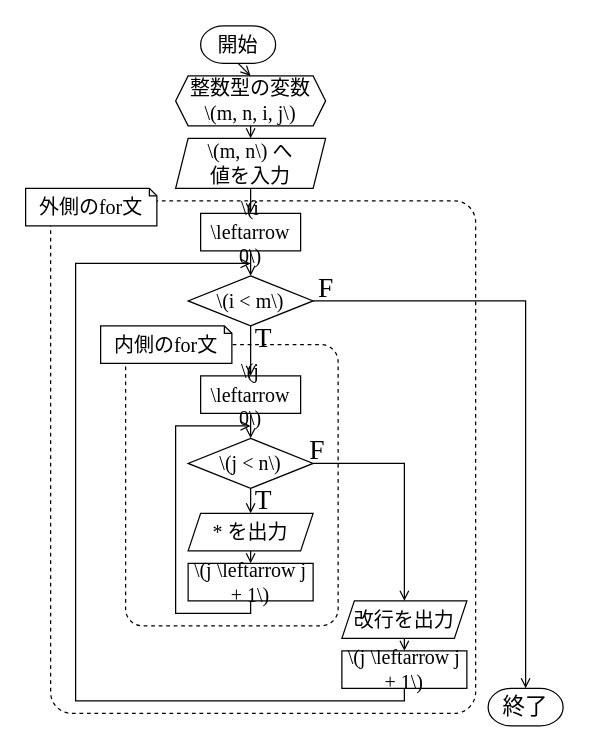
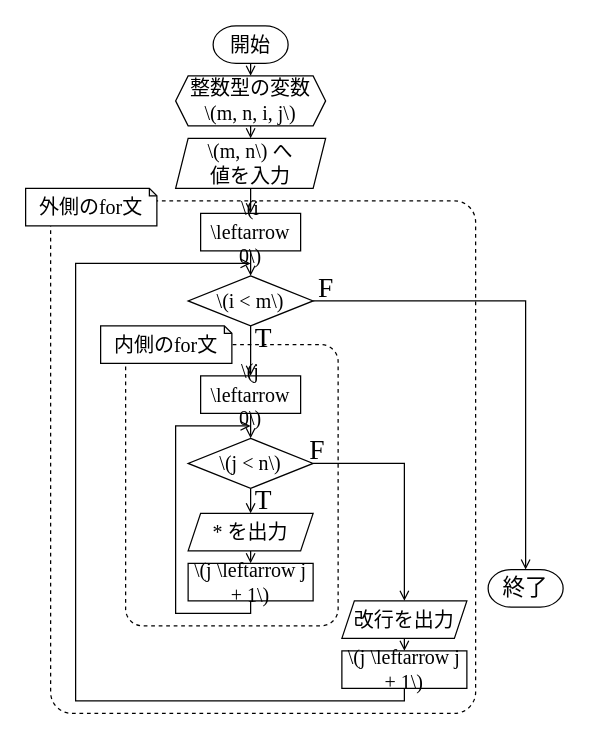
(238, 44) -> (251, 44)
(526, 707) -> (526, 588)
